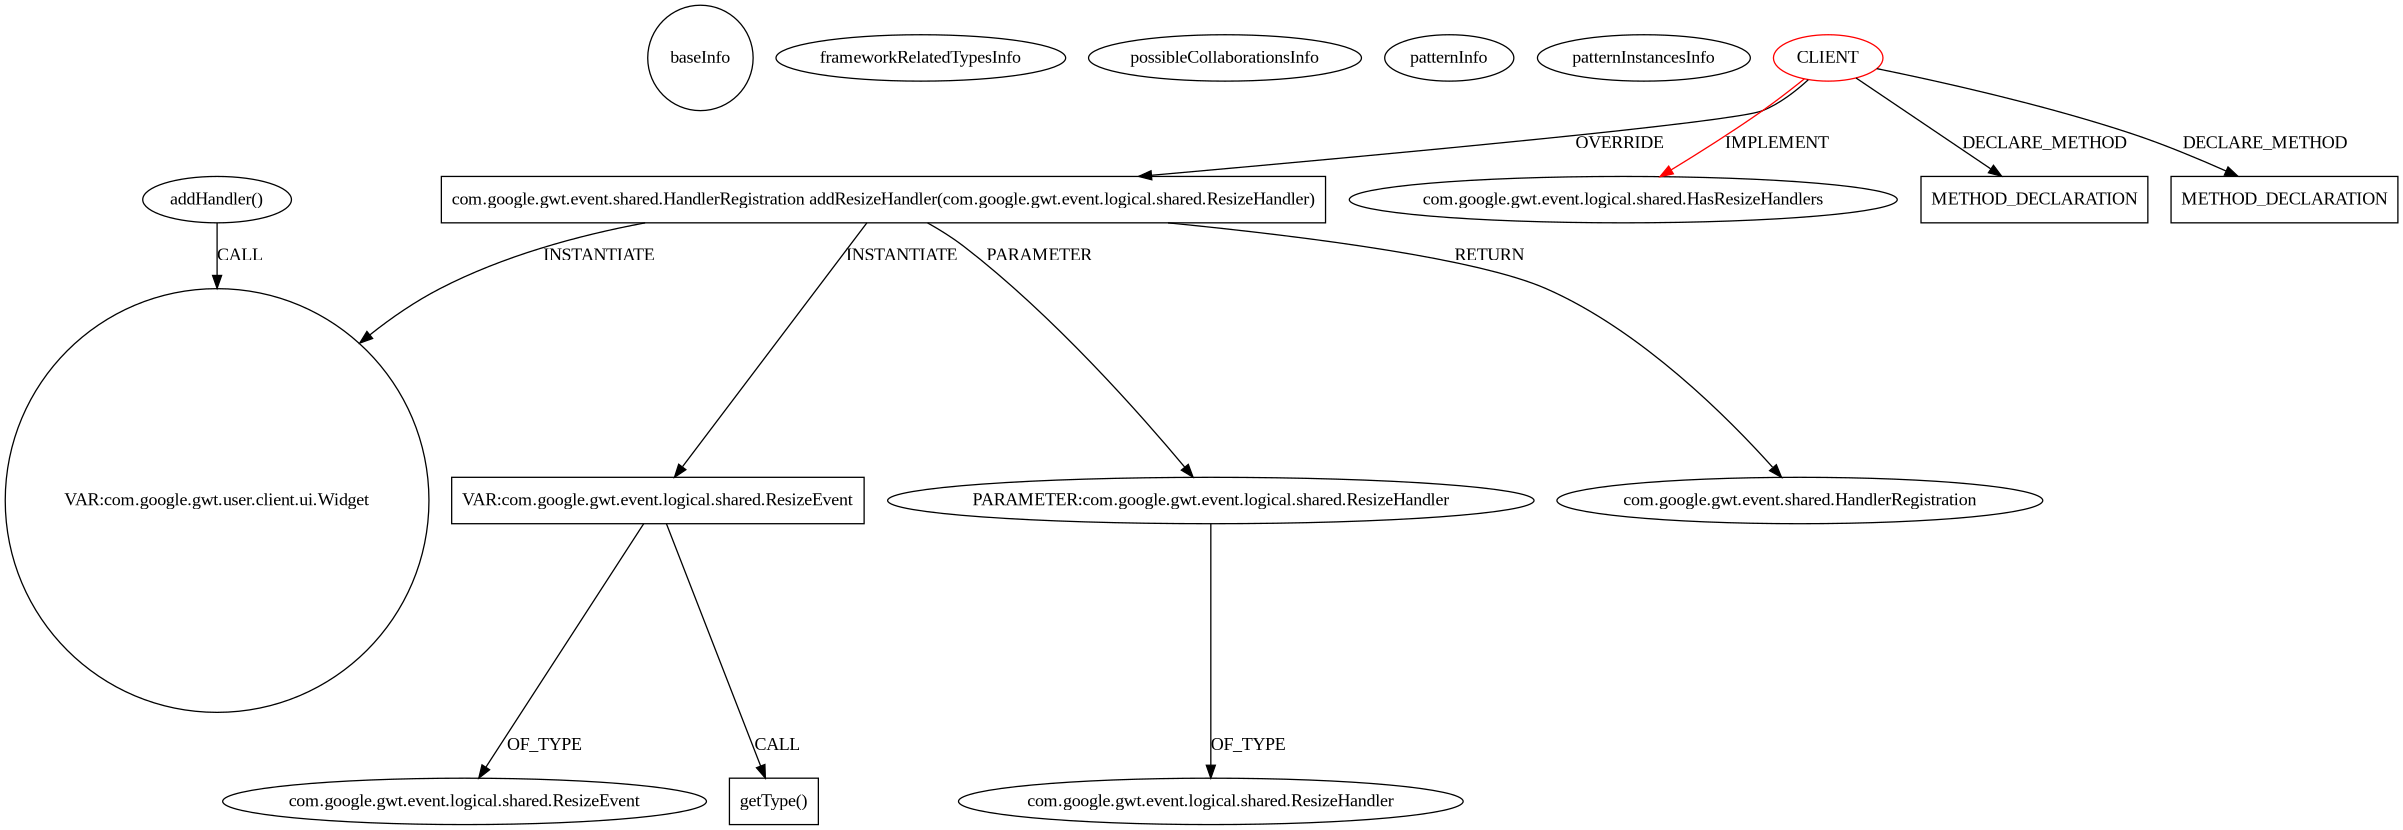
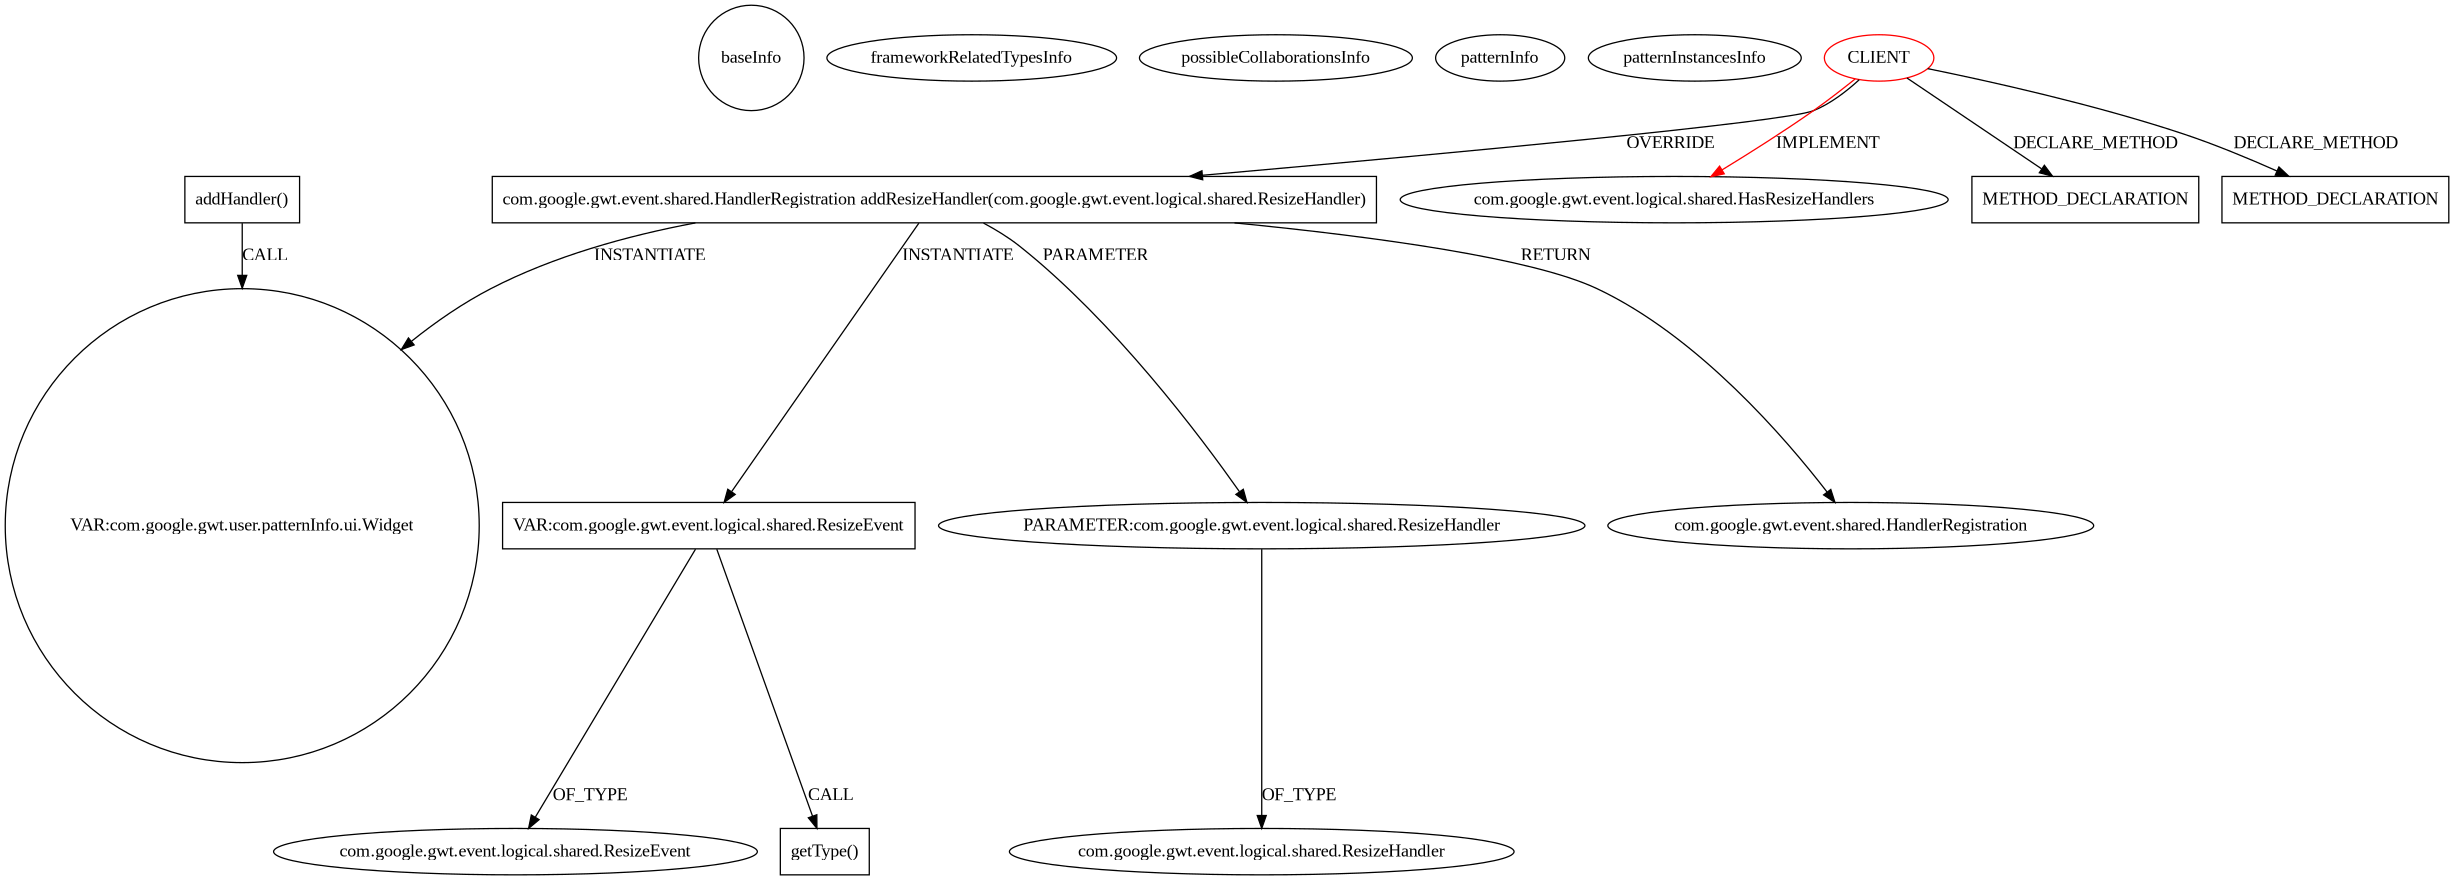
(217, 200) -> (242, 200)
(217, 501) -> (242, 526)
